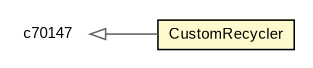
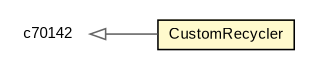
(48, 34) -> (48, 34)
